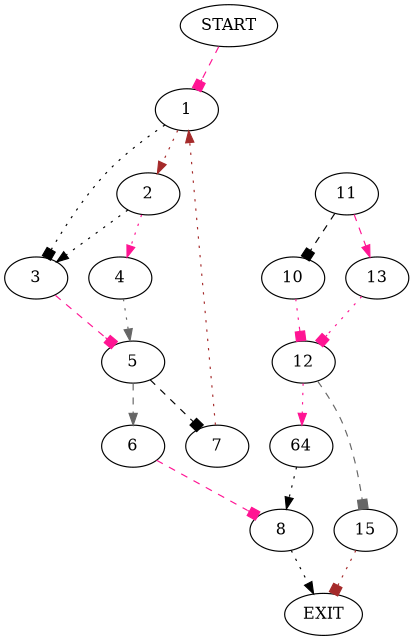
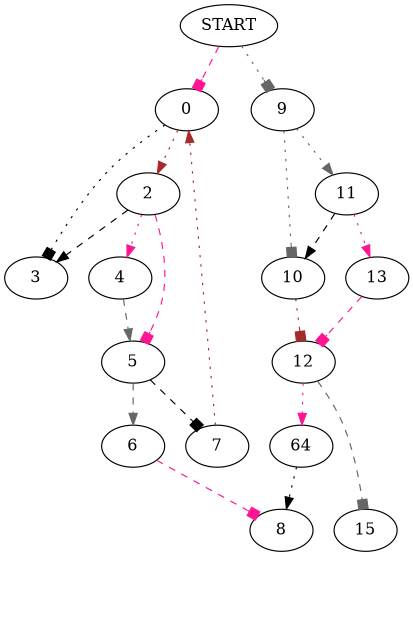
(187, 110) -> (187, 110)
none -> (283, 110)
(360, 230) -> (360, 230)
(323, 231) -> (323, 231)
(97, 232) -> (97, 232)
(126, 314) -> (126, 314)
(298, 314) -> (298, 314)
(80, 316) -> (165, 274)
(345, 316) -> (345, 316)
(324, 614) -> none
